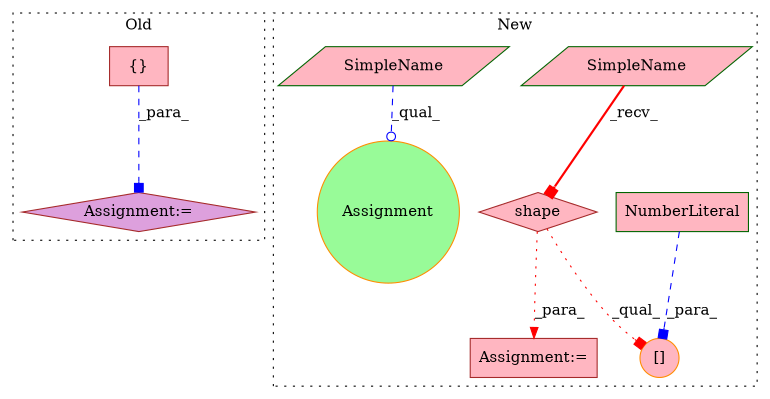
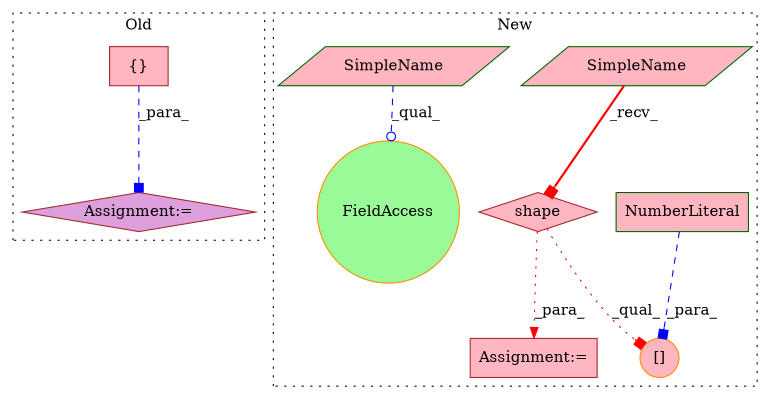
(388, 212) -> (388, 212)
